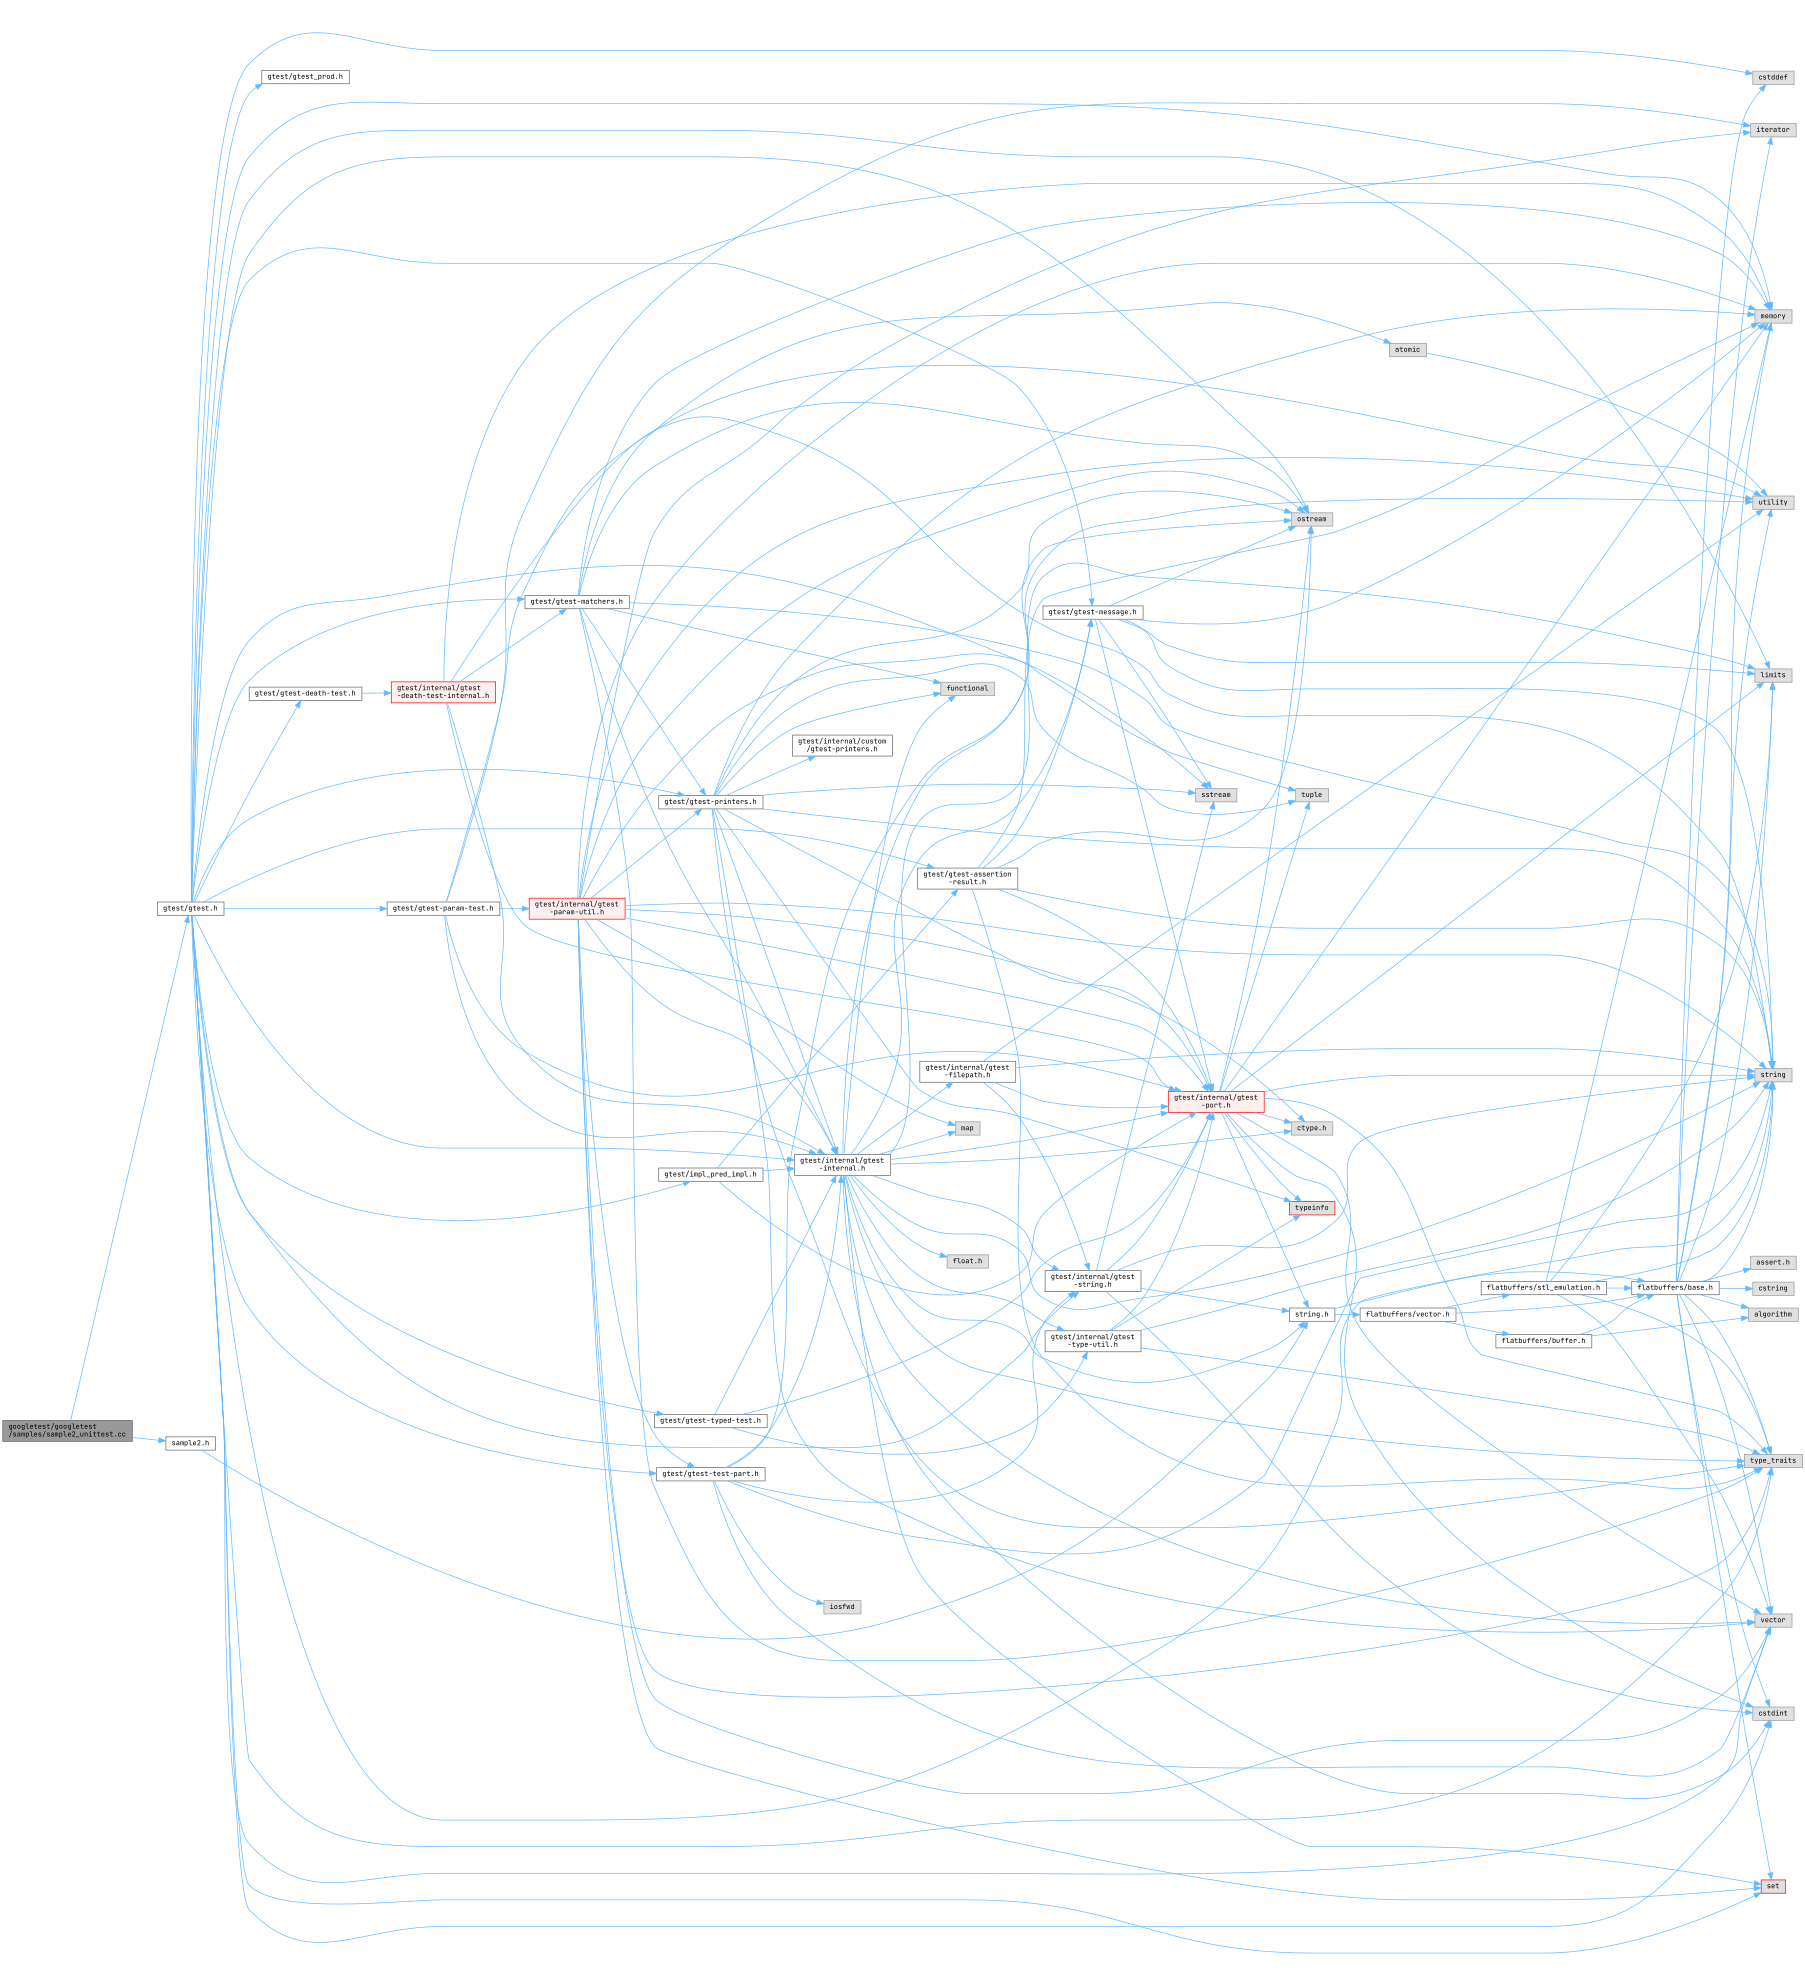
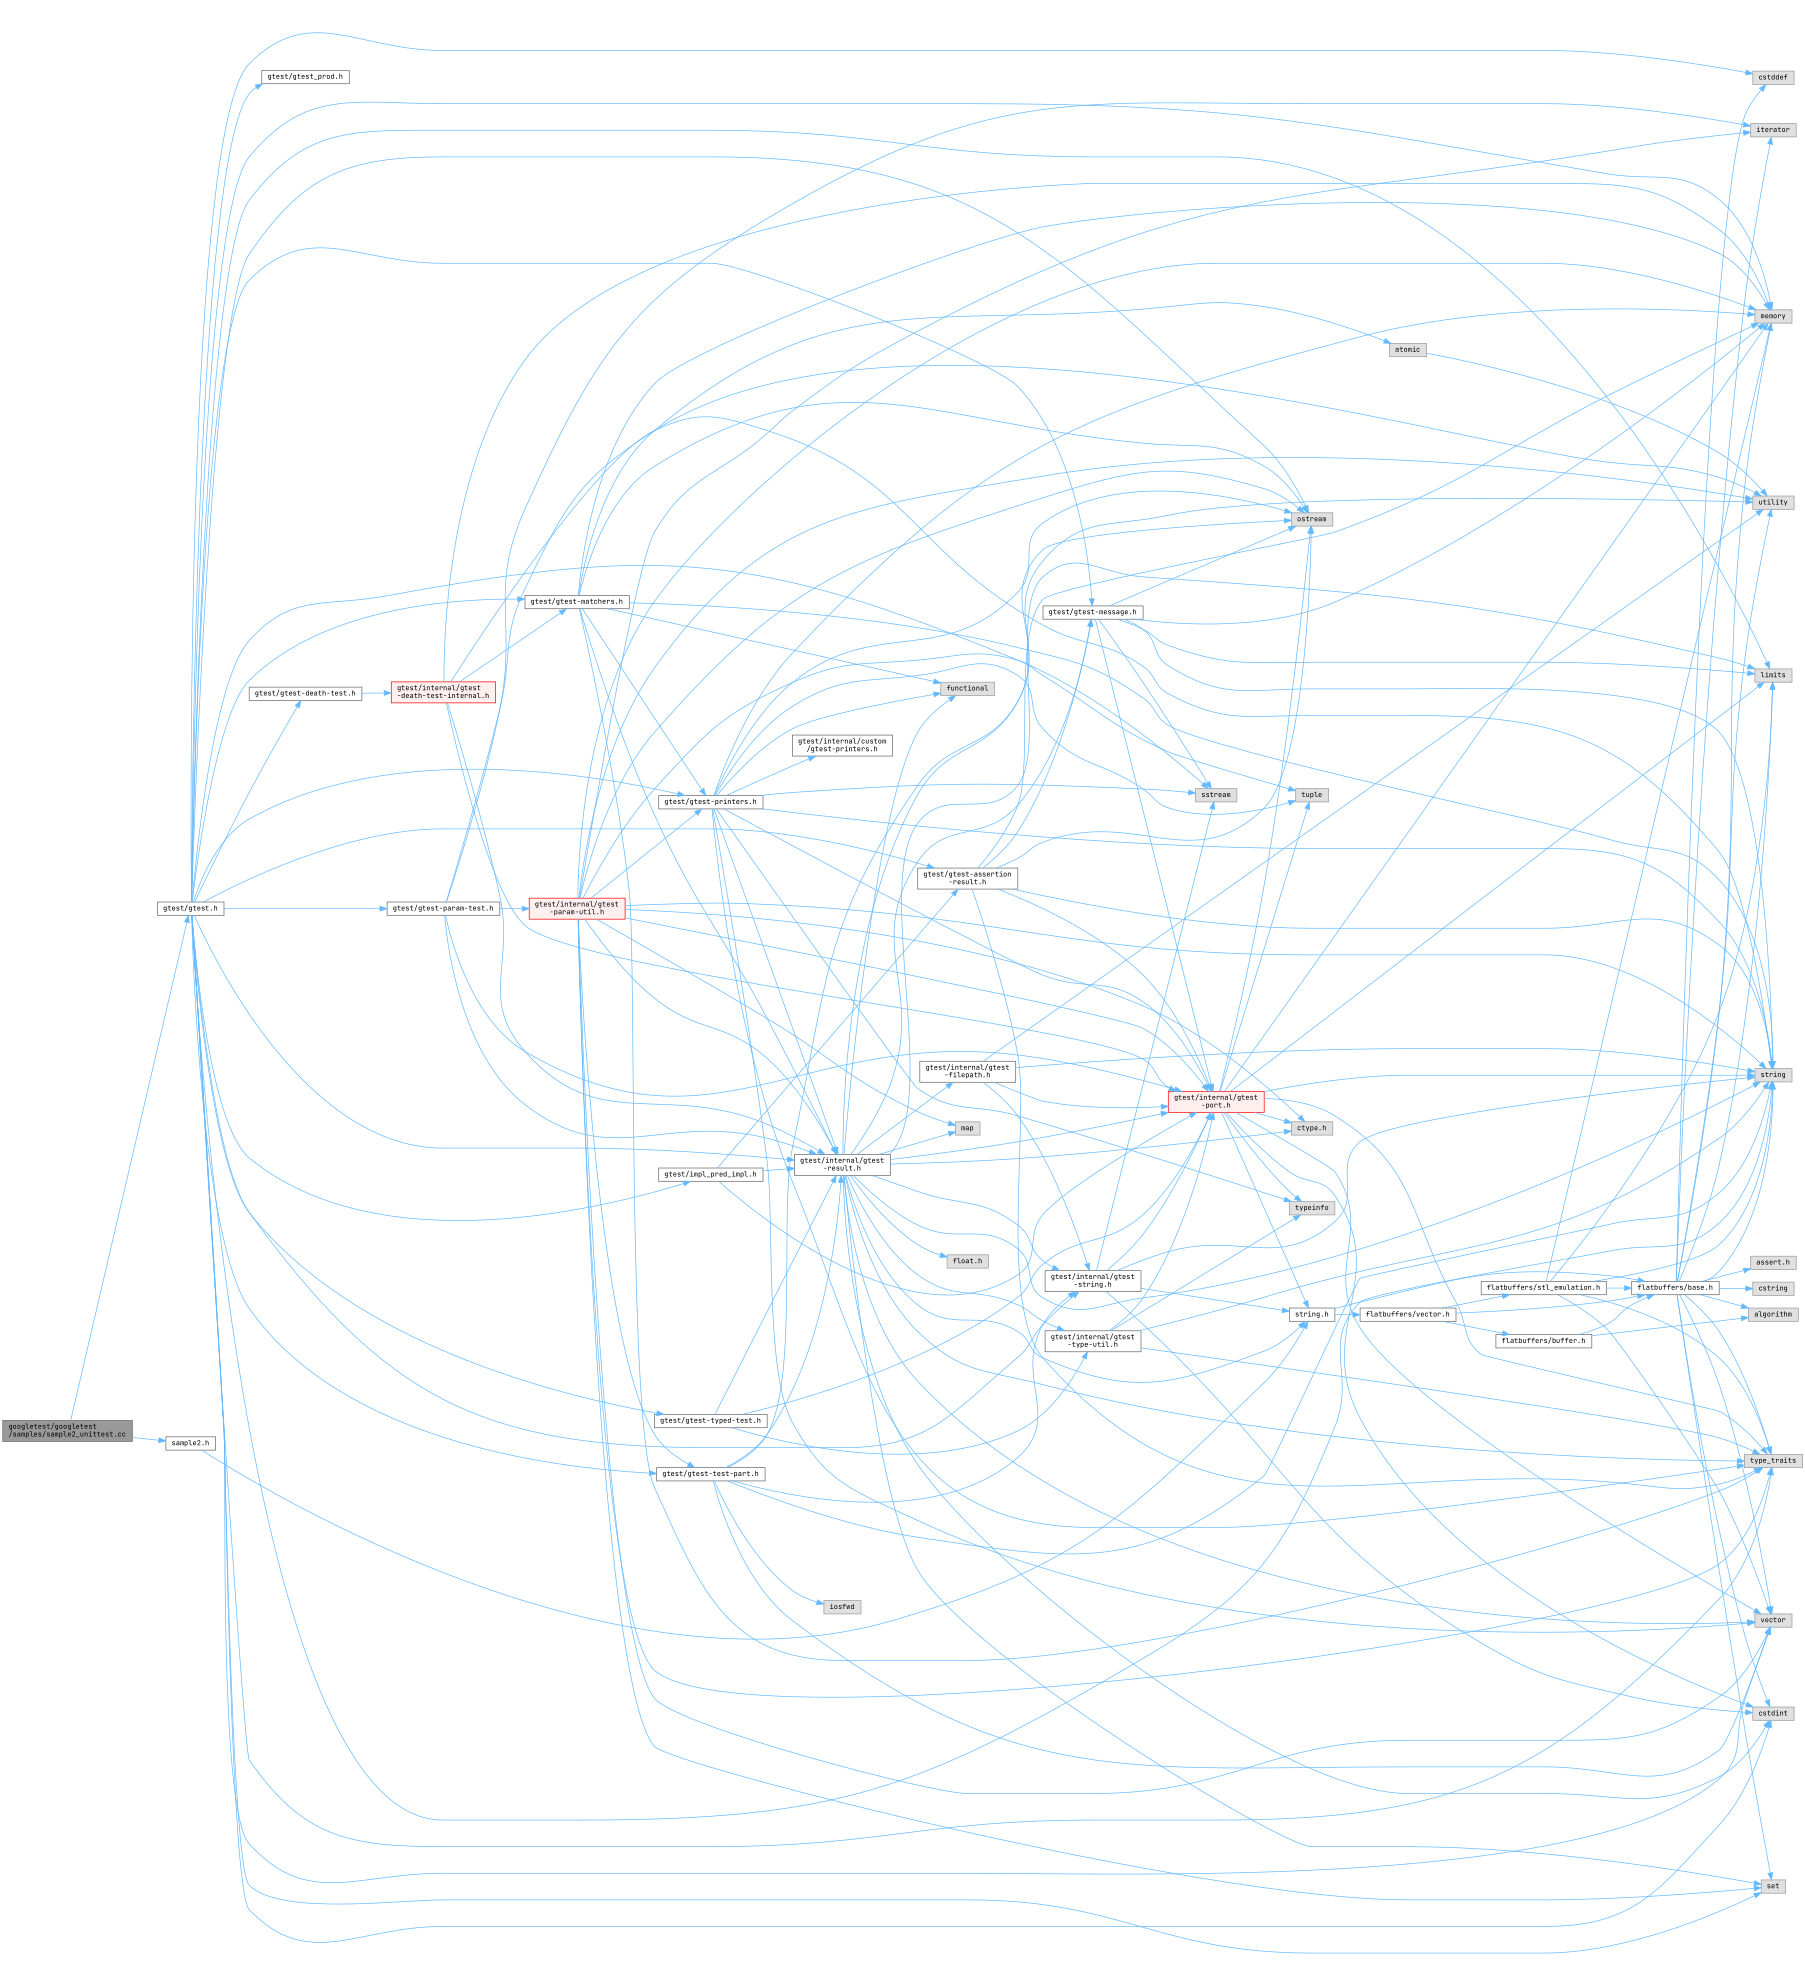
(842, 1165) -> (842, 1165)
(1312, 1208) -> (1312, 1208)
(1773, 1887) -> (1773, 1887)
